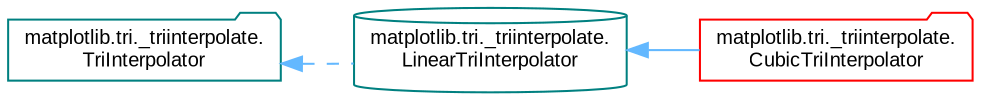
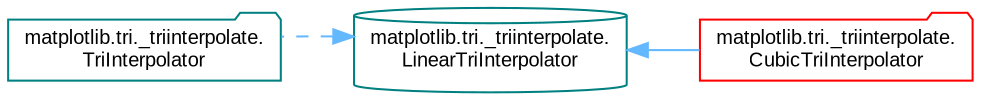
(328, 64) -> (307, 36)
